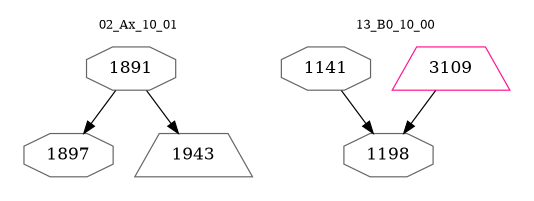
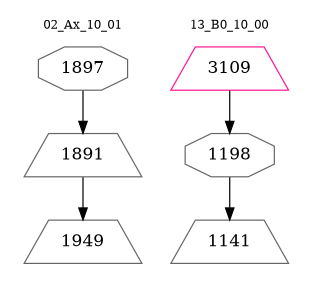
(131, 69) -> (83, 155)
(326, 69) -> (230, 242)
(103, 107) -> (83, 106)
(354, 107) -> (230, 193)
(194, 155) -> (83, 242)
